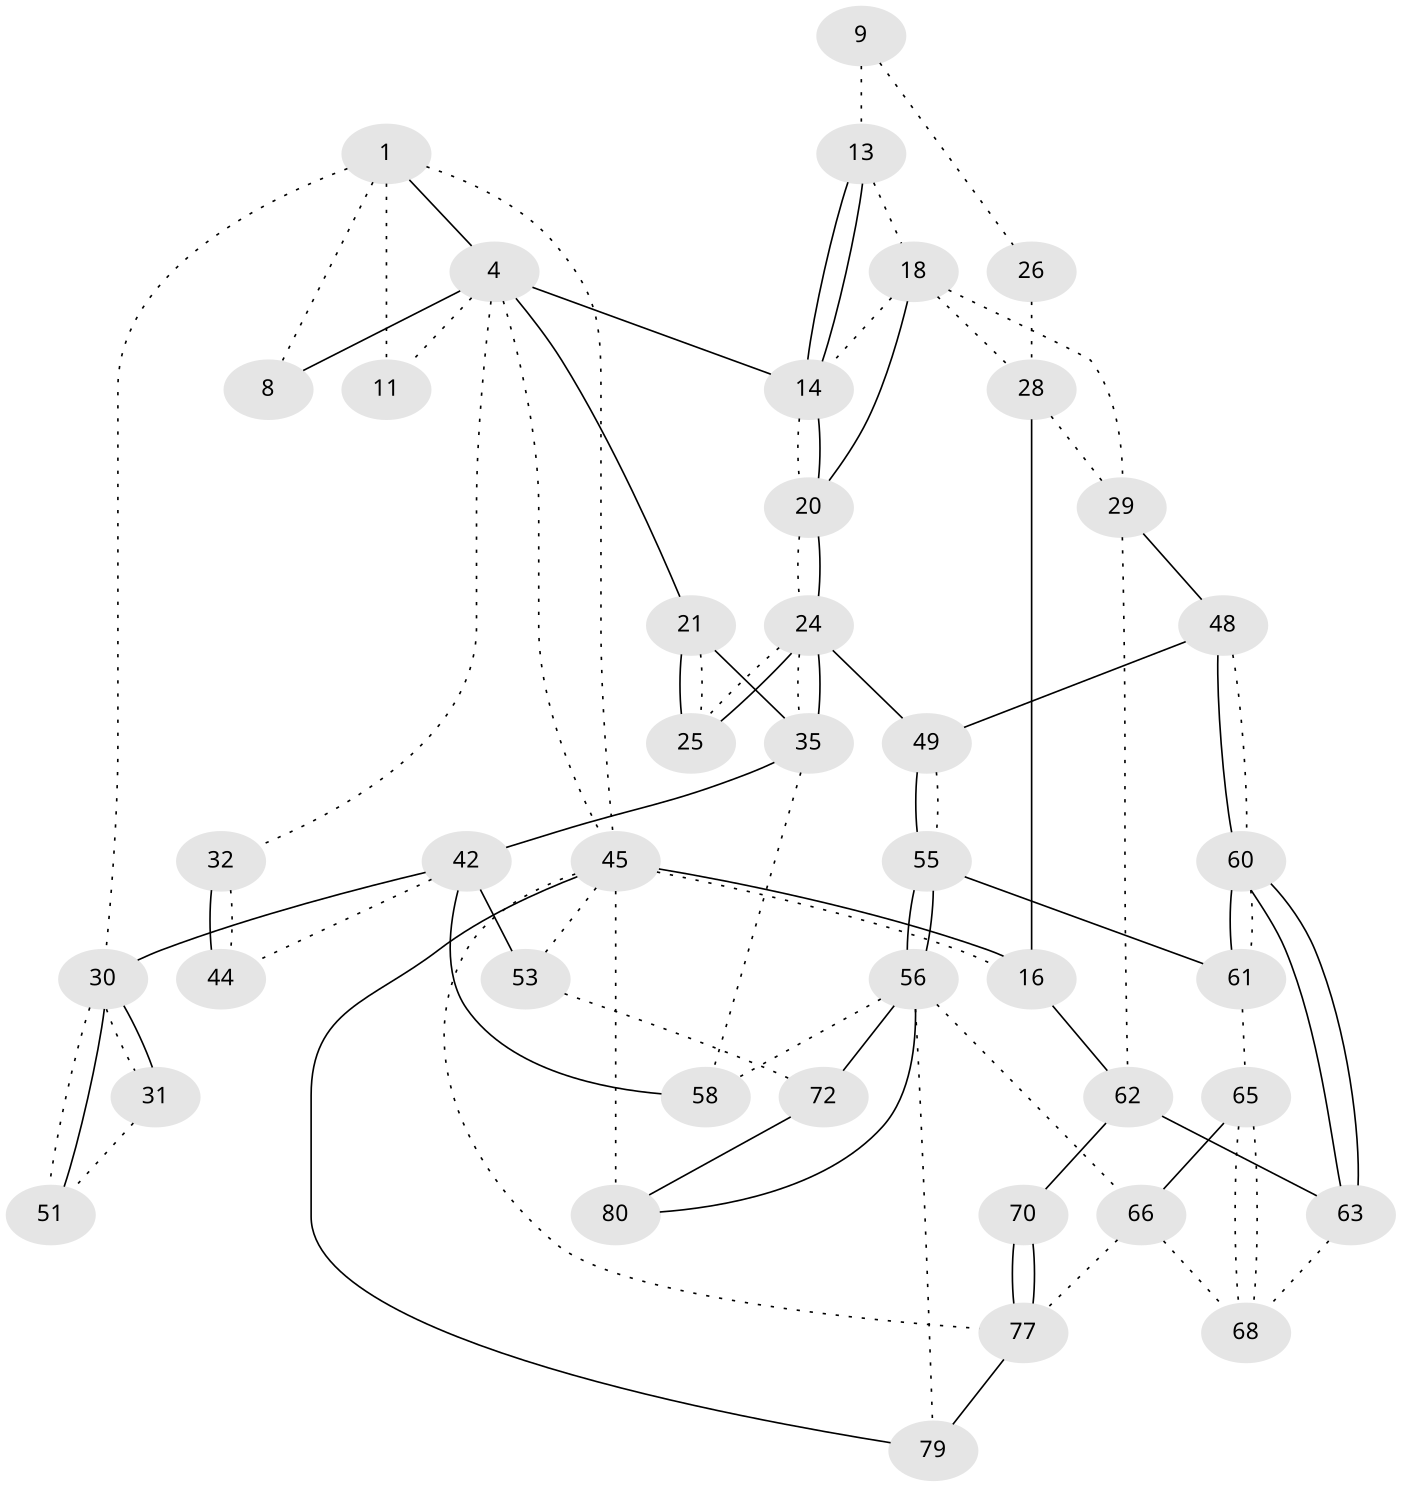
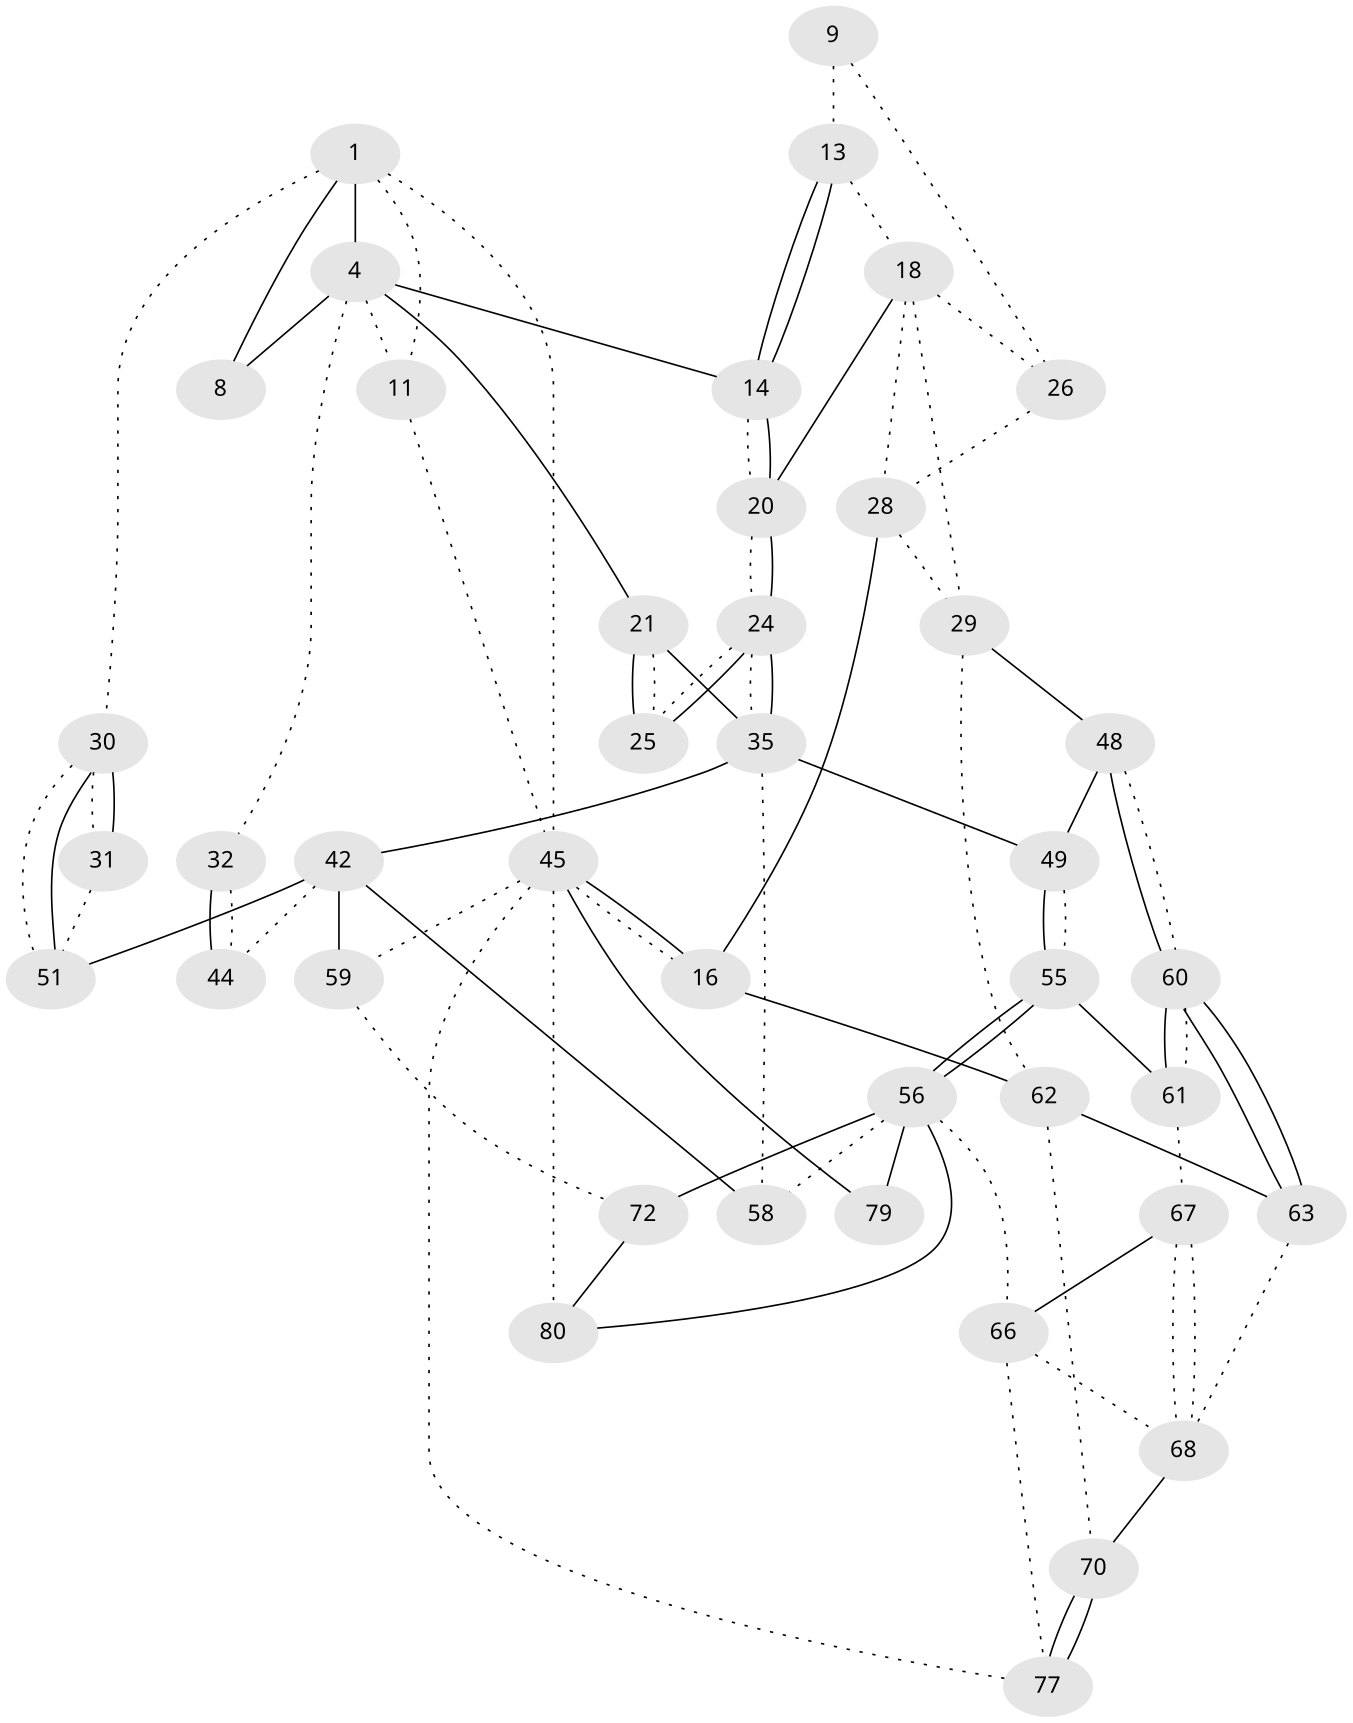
(328, 272) -> (281, 269)
(861, 331) -> (985, 331)
(539, 571) -> (477, 626)
(868, 684) -> (908, 802)
(280, 911) -> (198, 924)
(526, 979) -> (339, 979)
(1246, 1097) -> (1184, 1215)
(1073, 1159) -> (1069, 1333)
(925, 1215) -> (896, 1156)
(978, 1392) -> none
none -> (1139, 1510)
